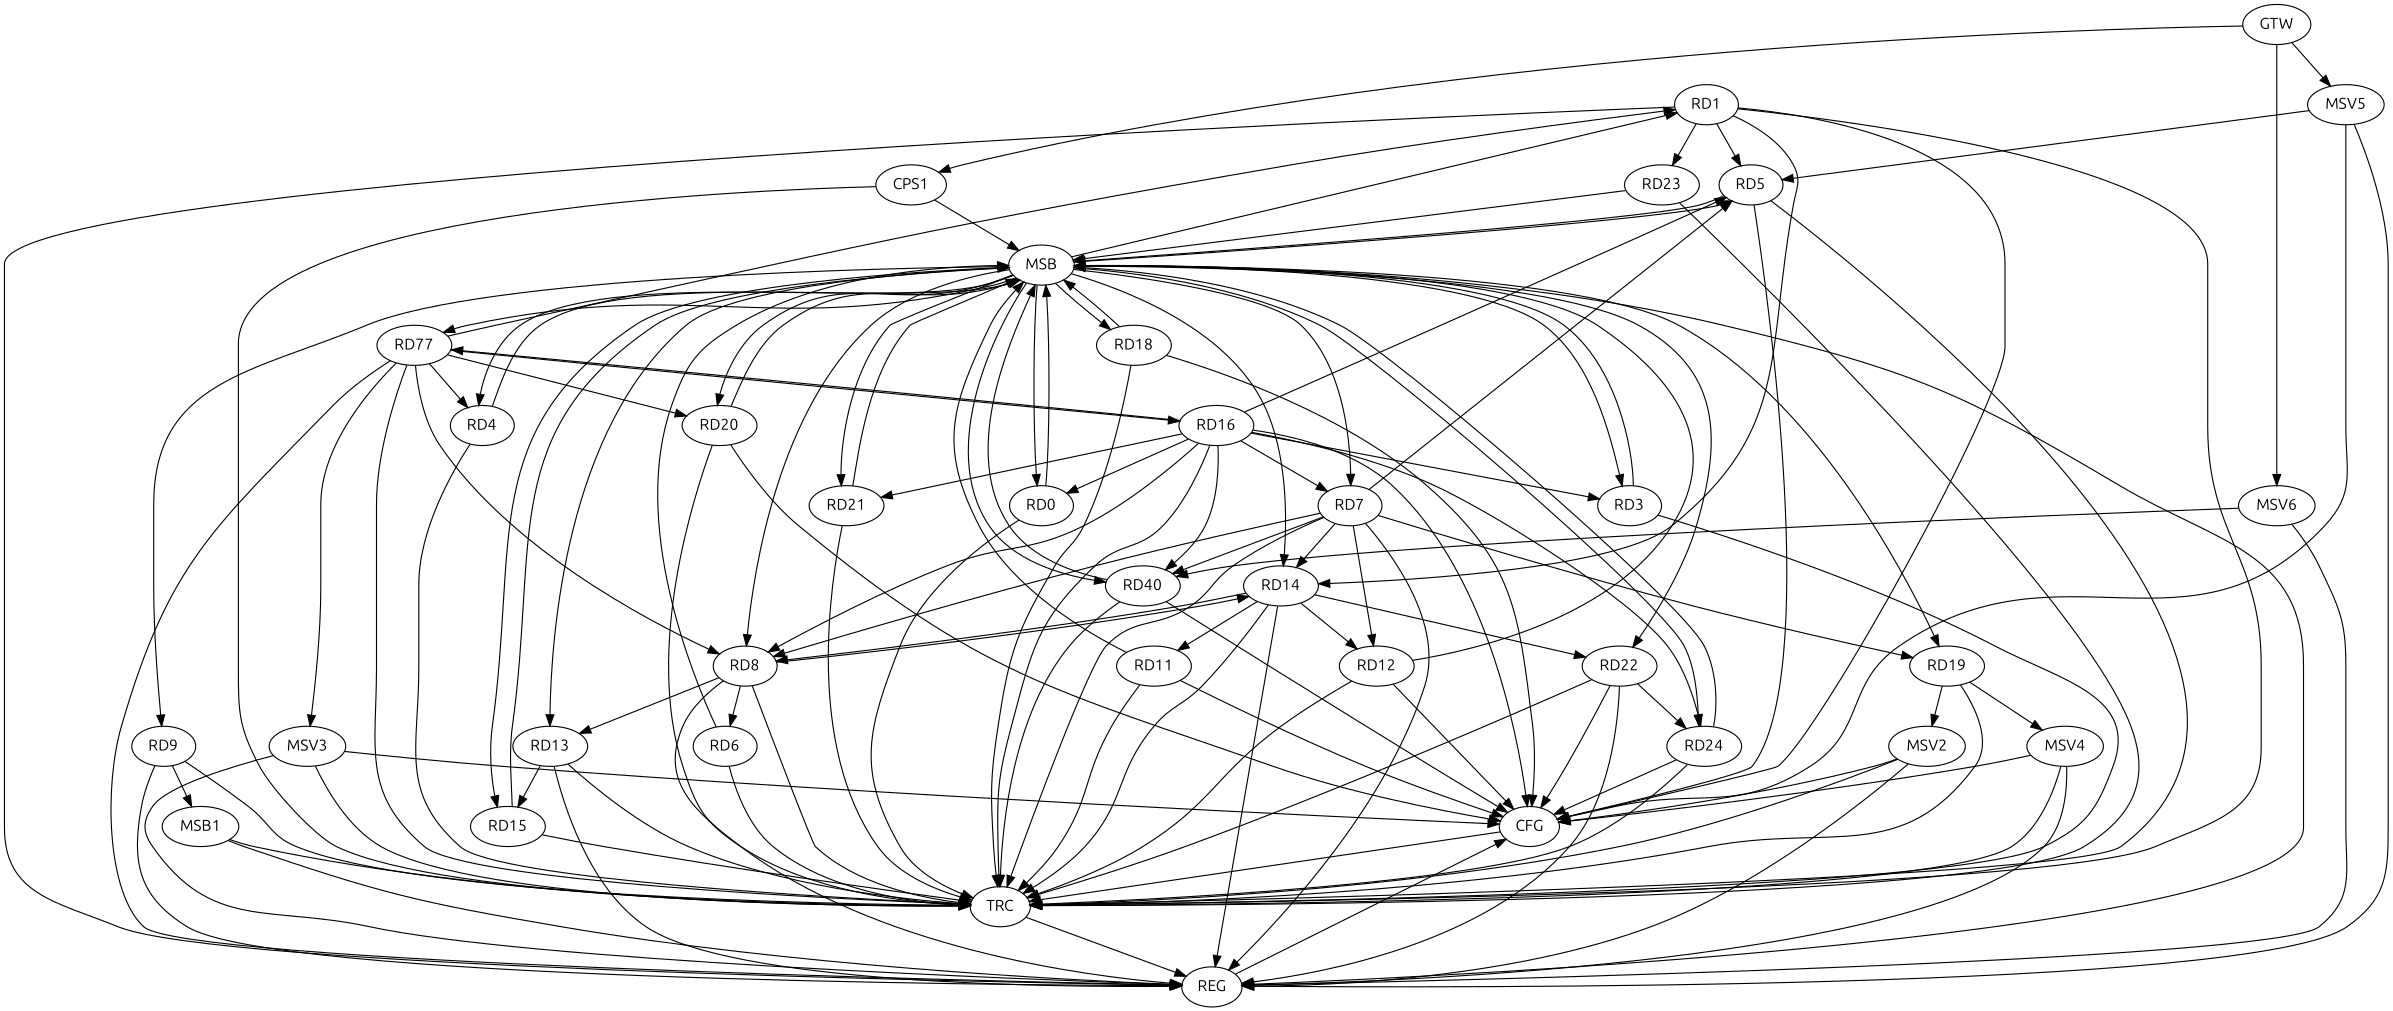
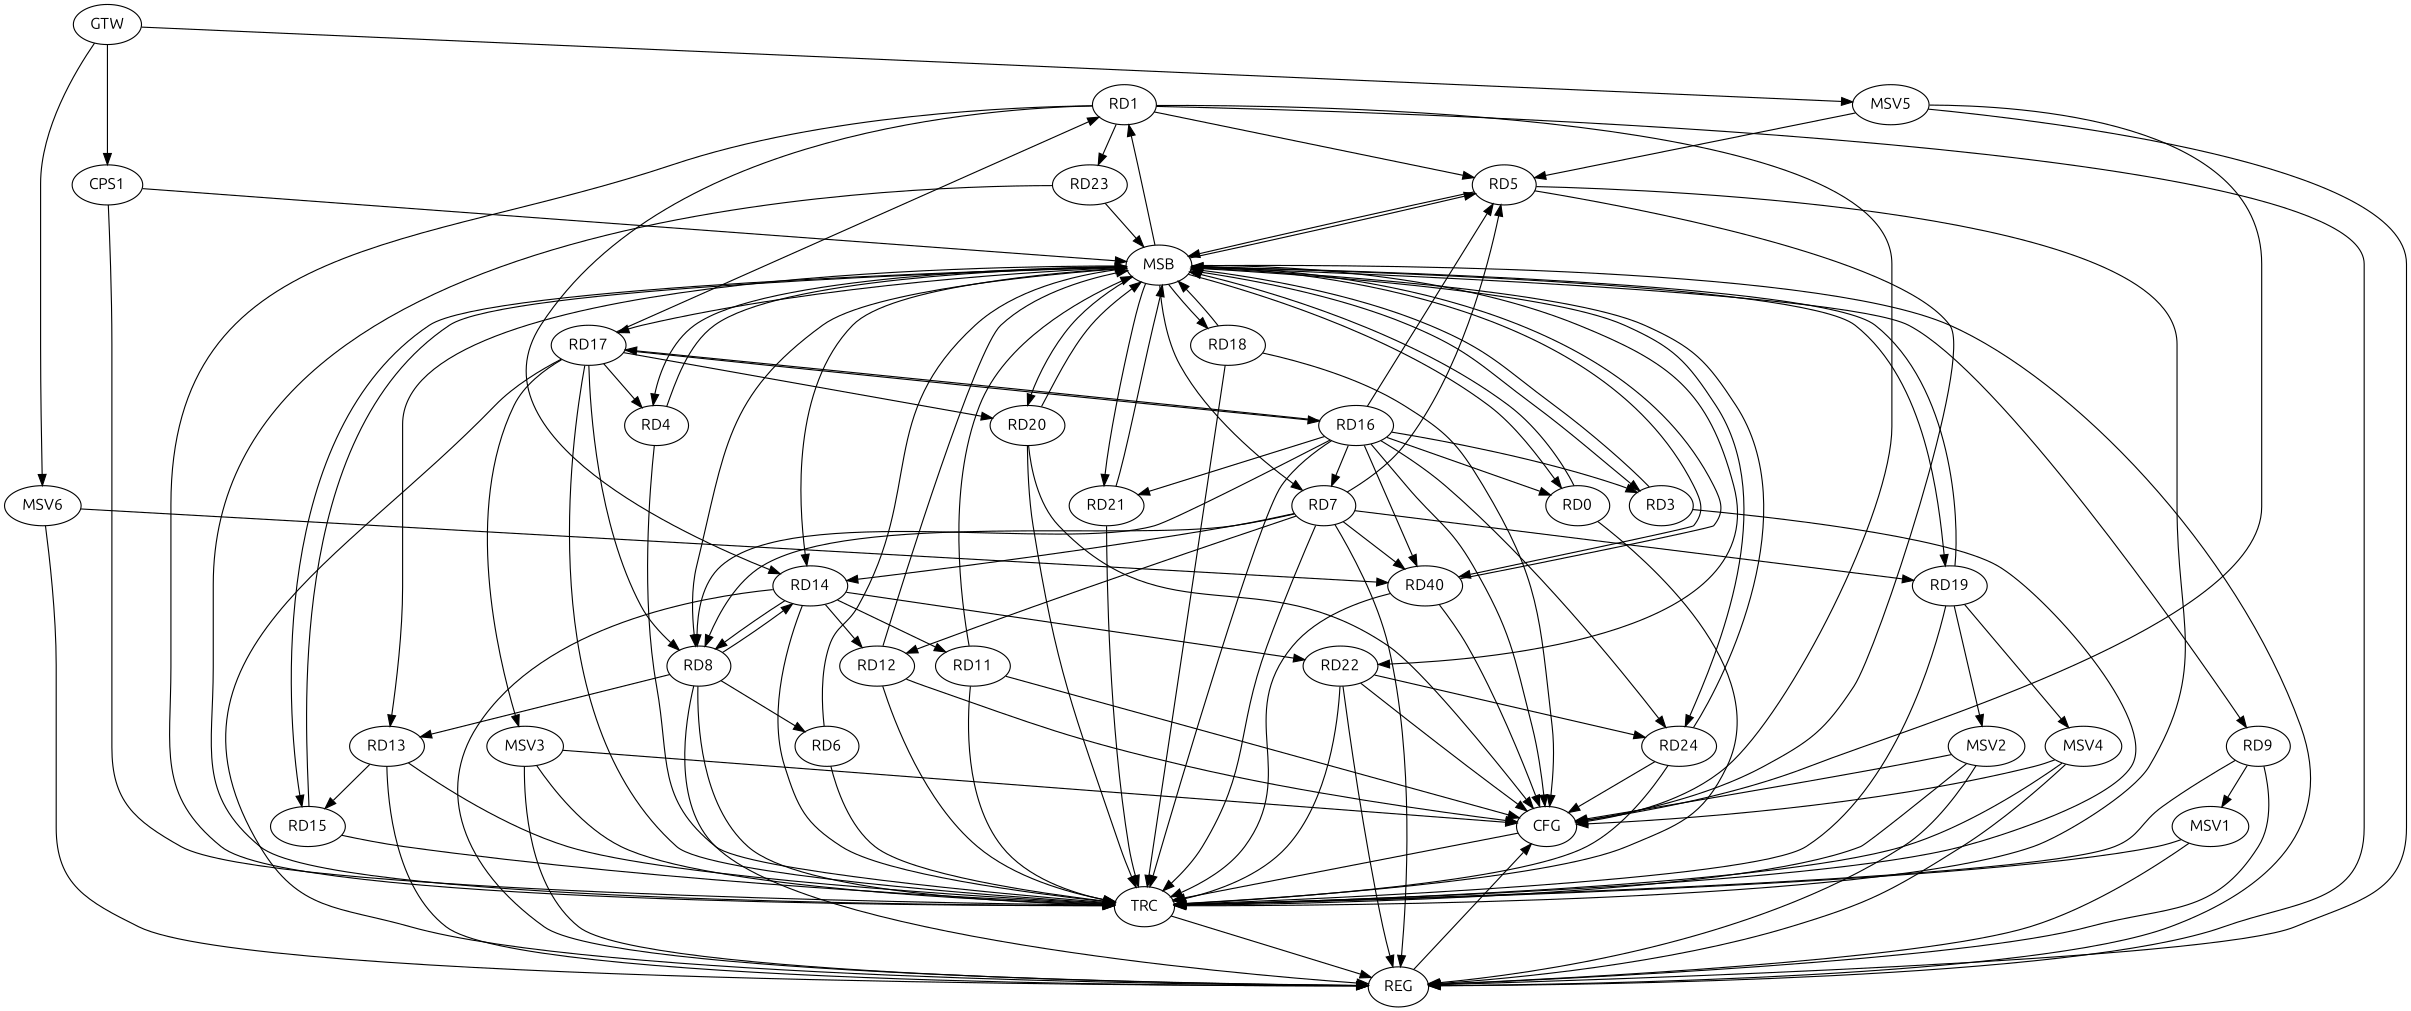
none -> (1878, 328)
(414, 345) -> (589, 345)
(200, 827) -> (2210, 827)
